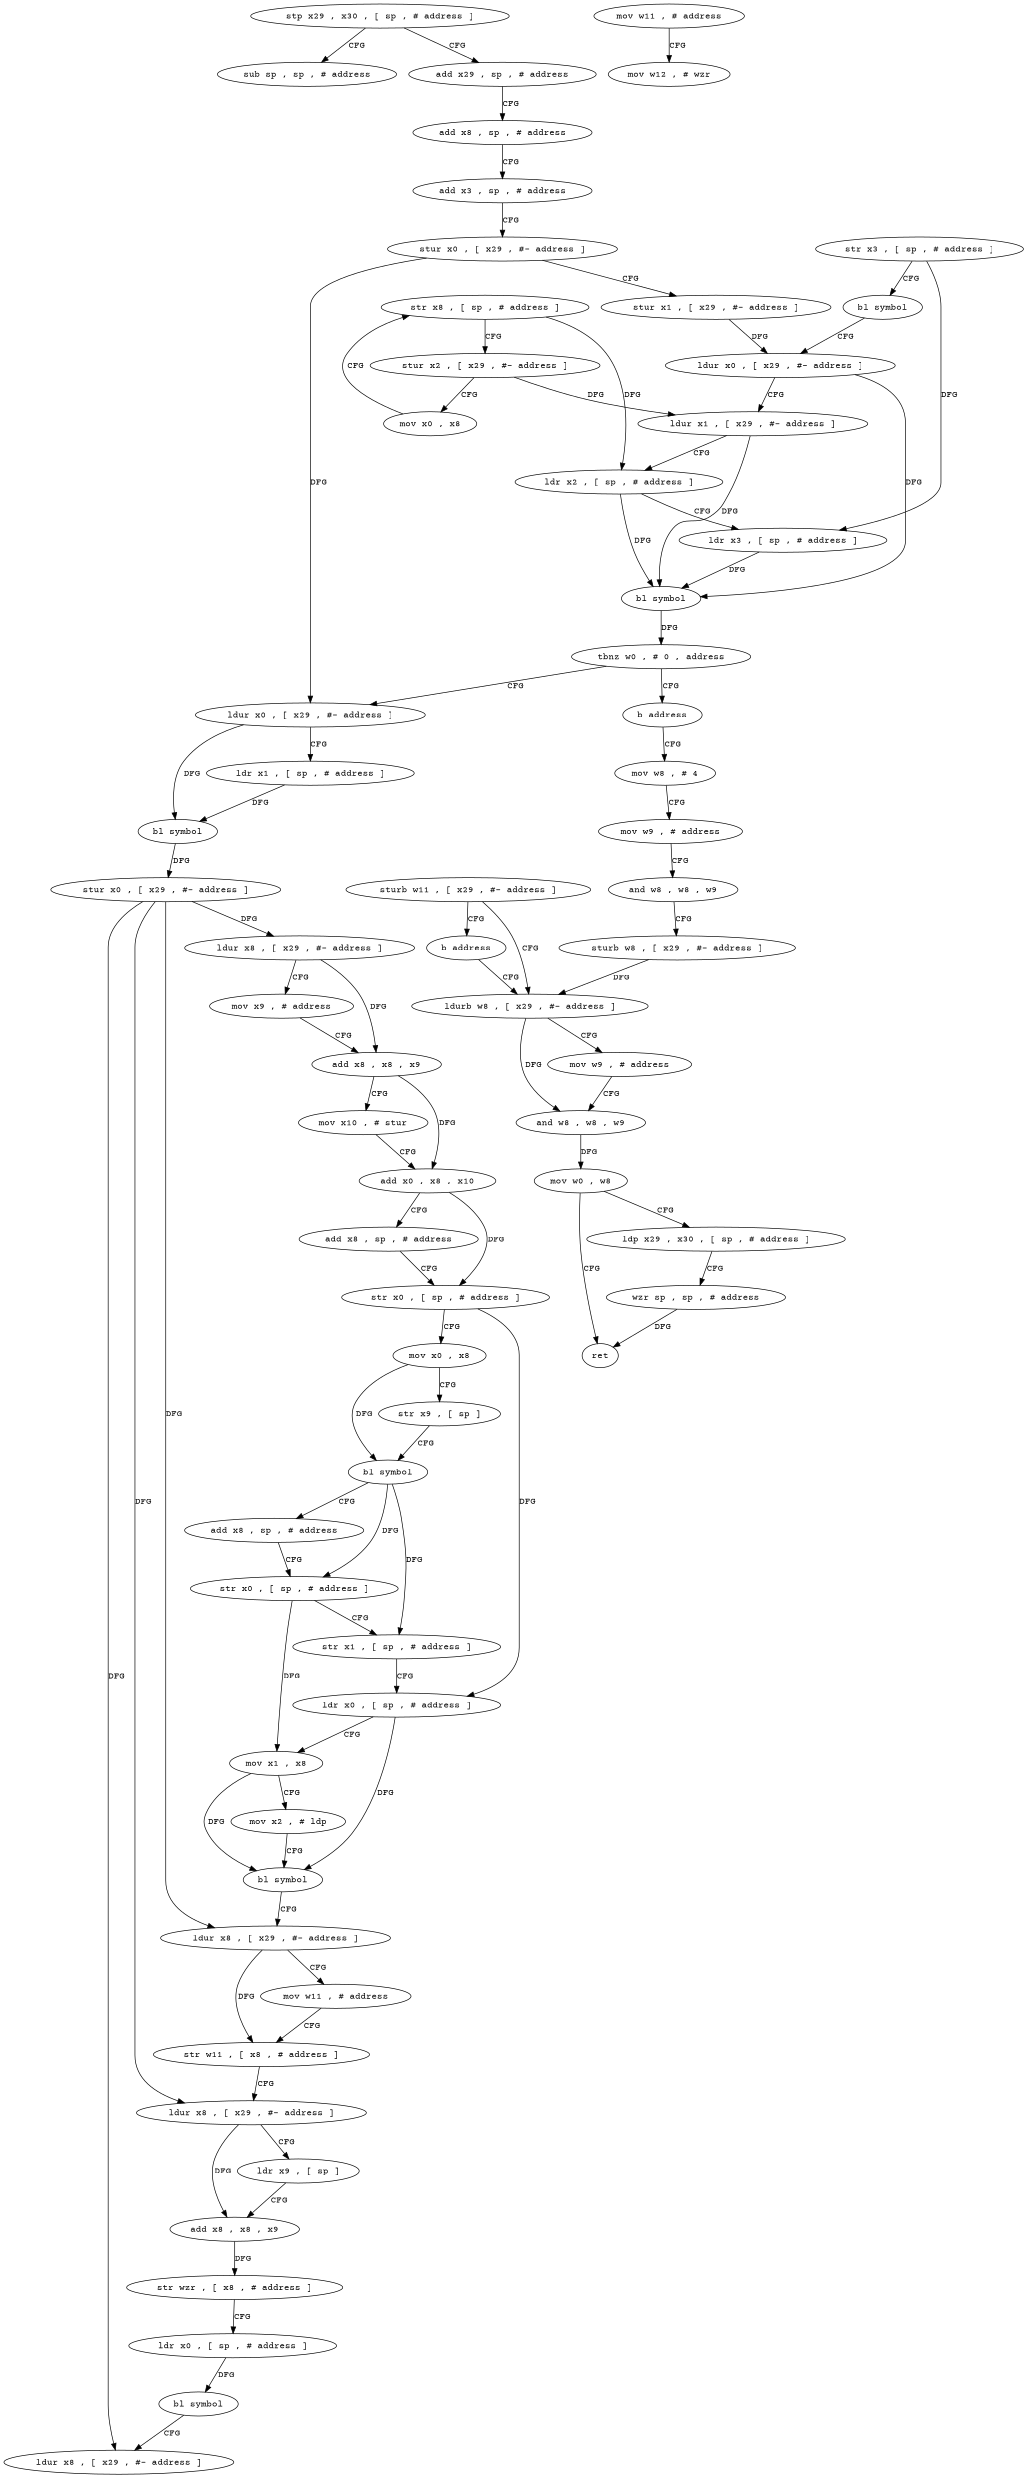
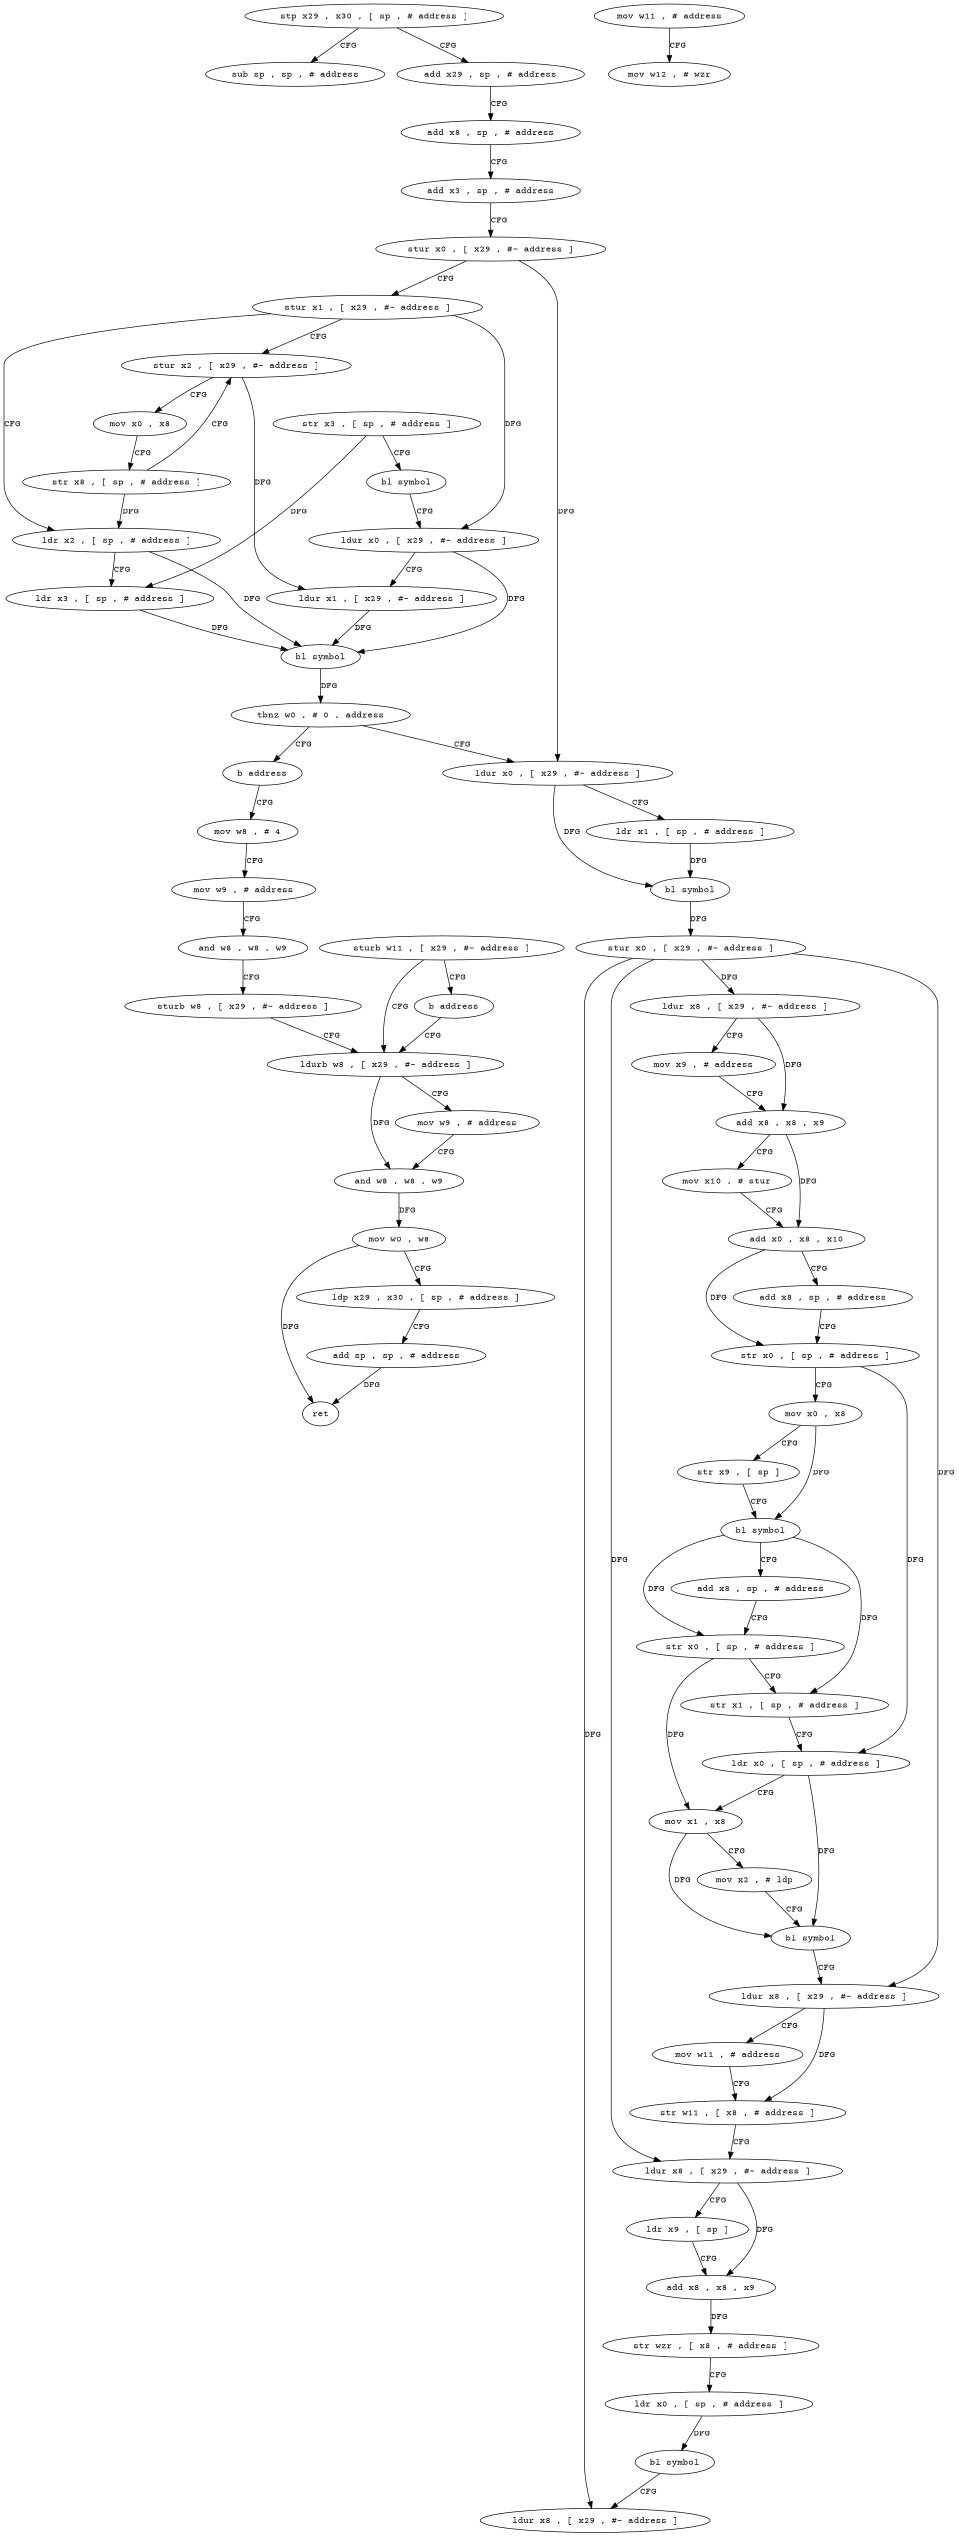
none -> (305, 335)
(689, 452) -> (42, 344)
(621, 977) -> (332, 1035)
(592, 1268) -> (291, 1327)
(696, 1297) -> (396, 1356)
